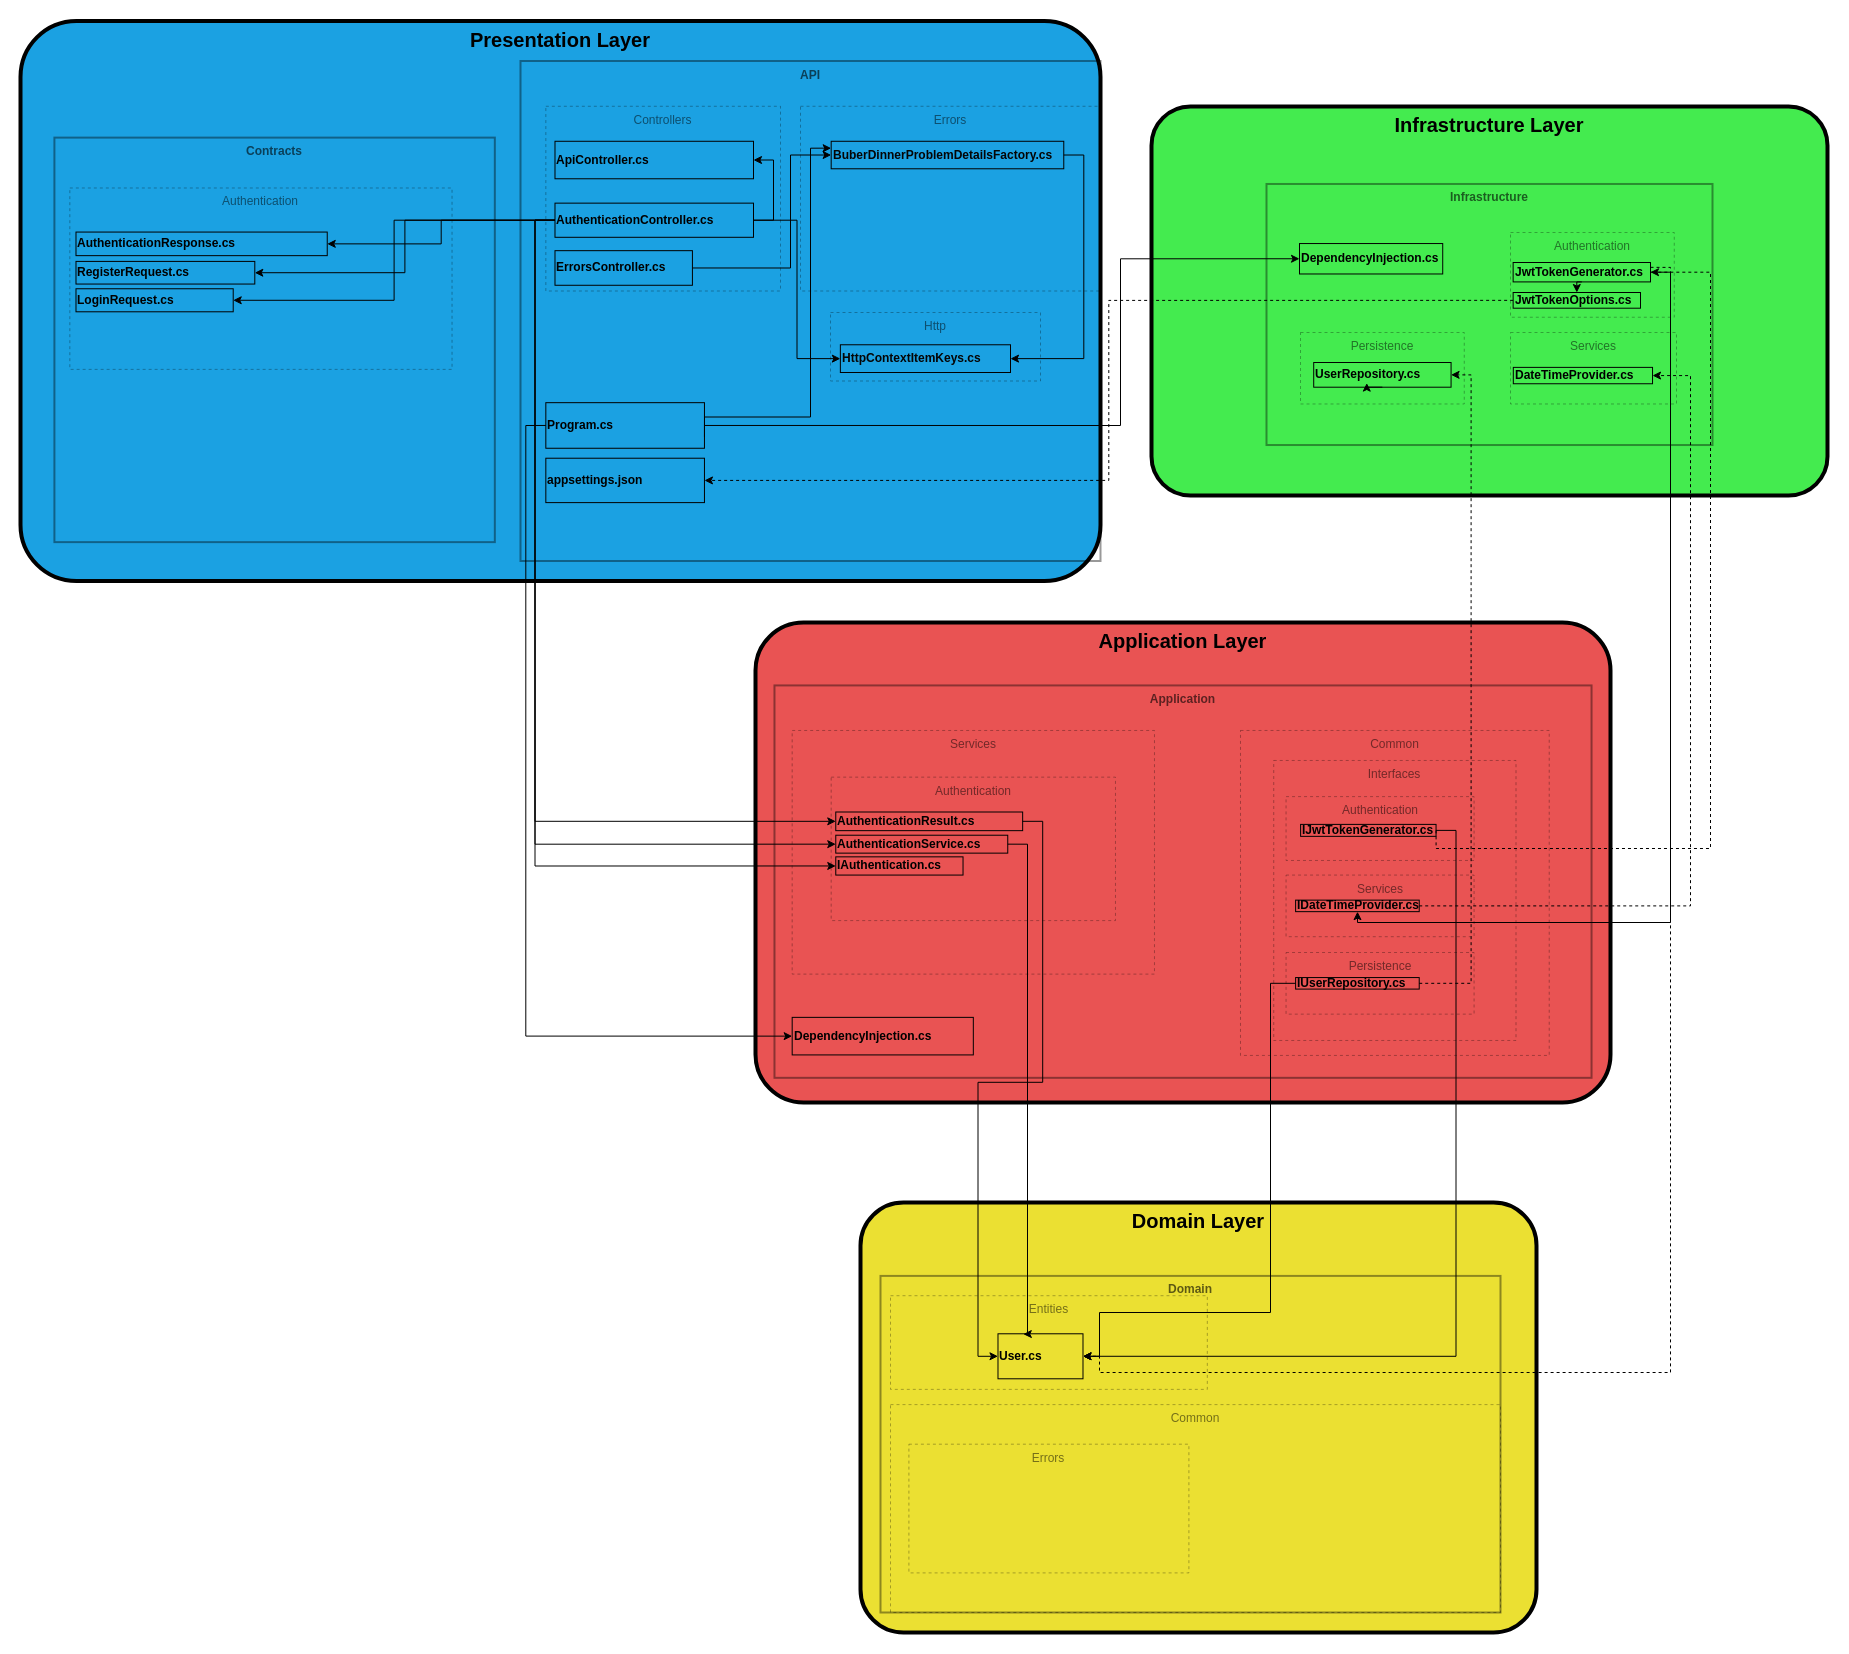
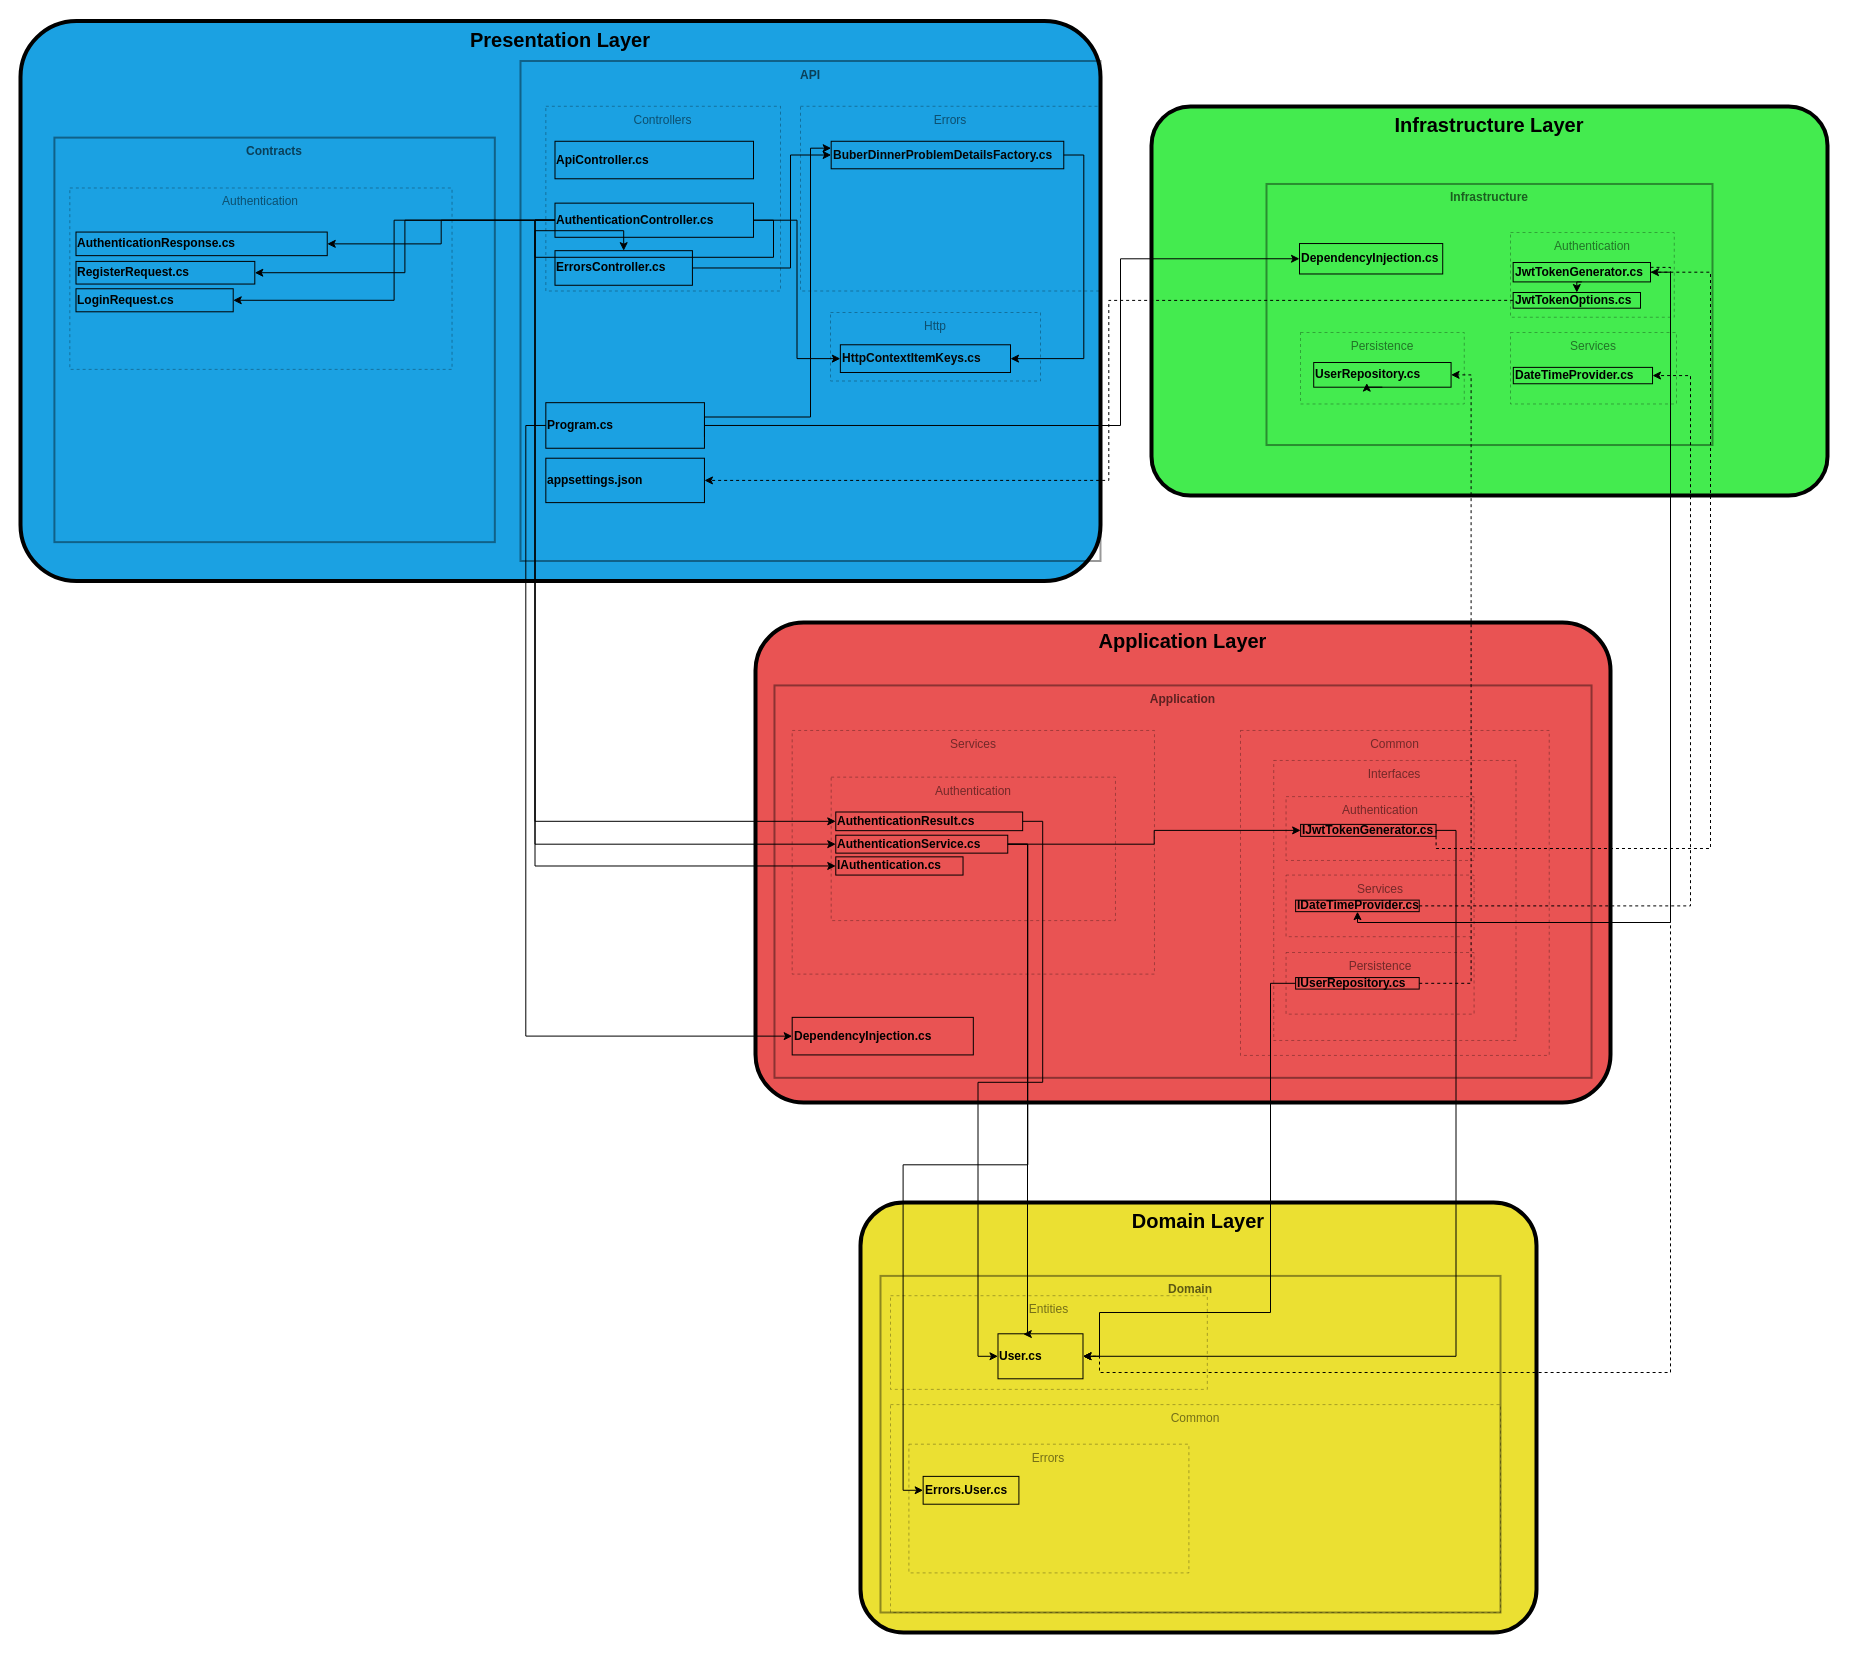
(774, 183) -> (673, 257)
none -> (1155, 830)
none -> (903, 1273)
none -> (971, 1490)
